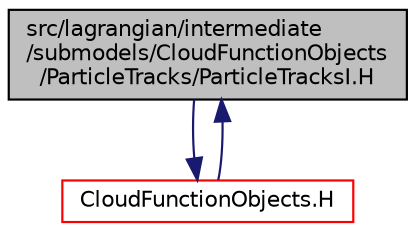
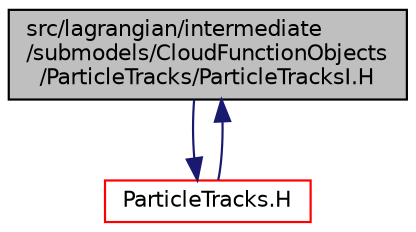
(208, 201) -> (208, 201)
